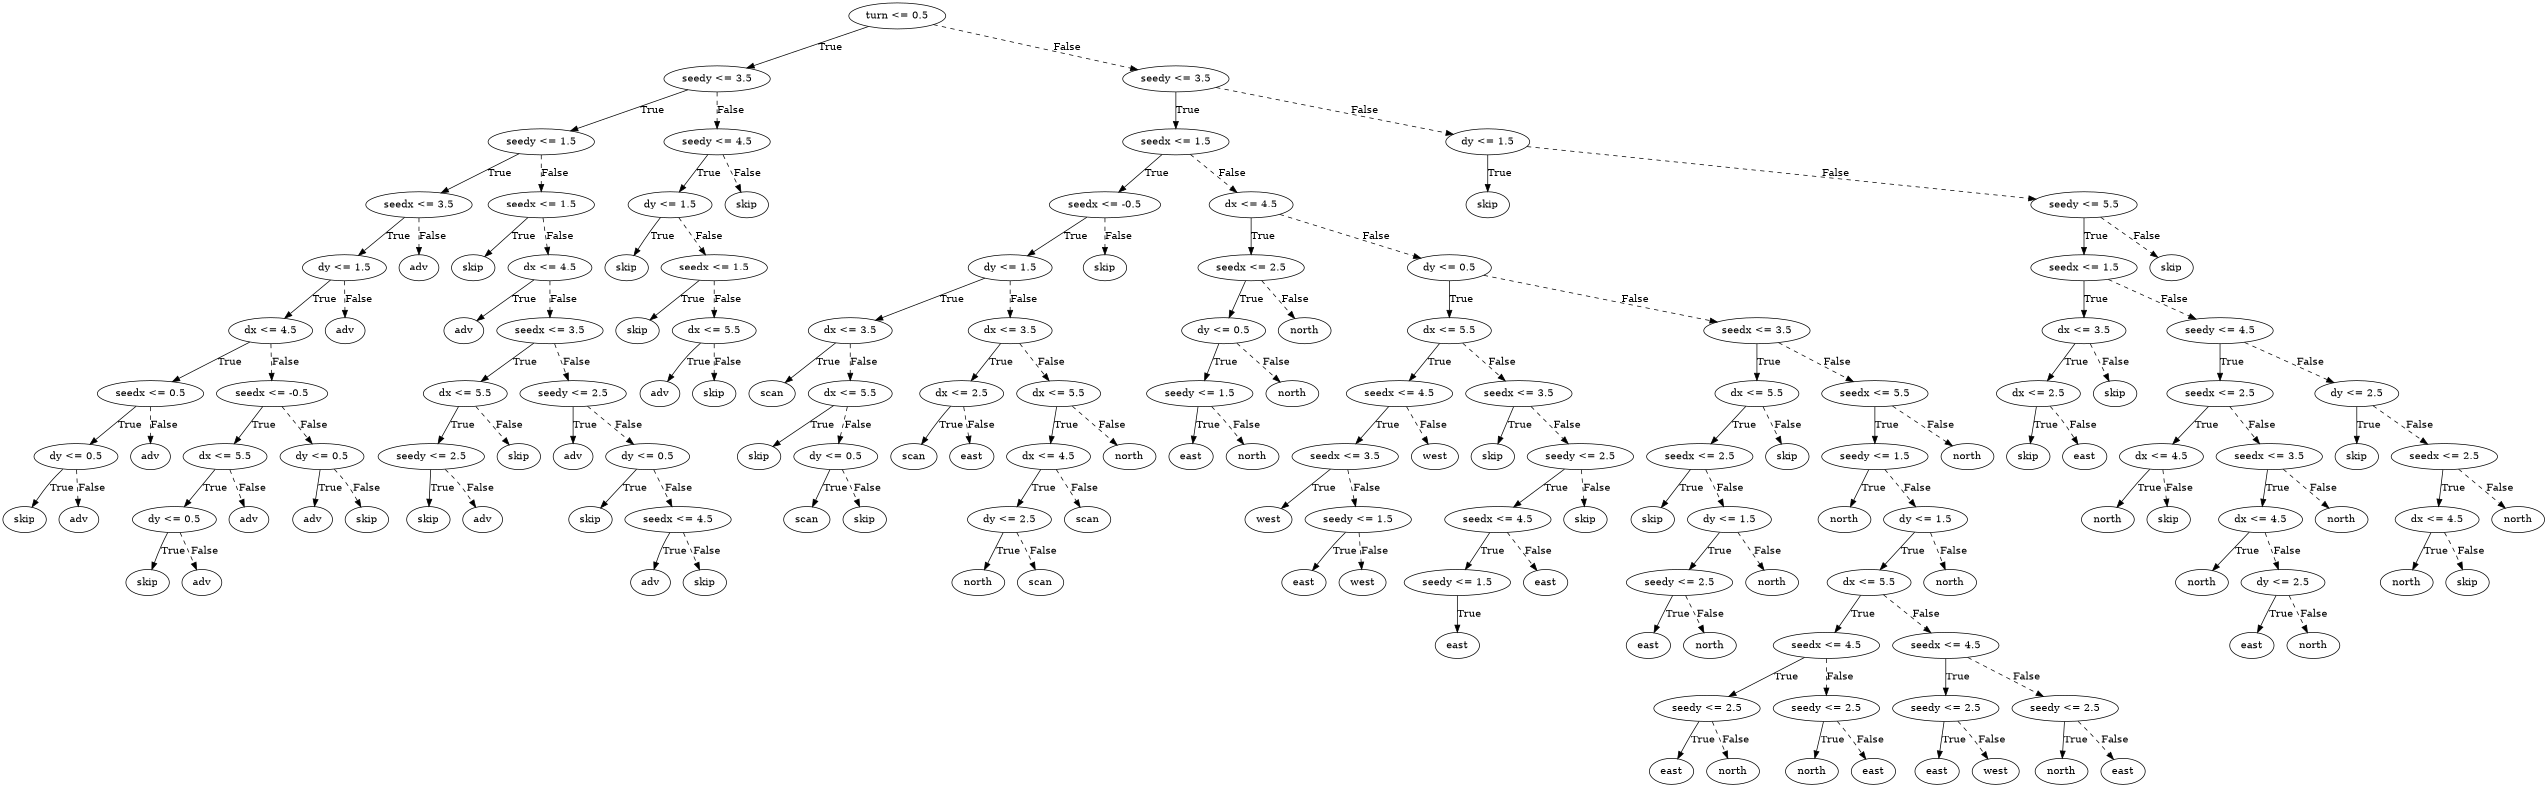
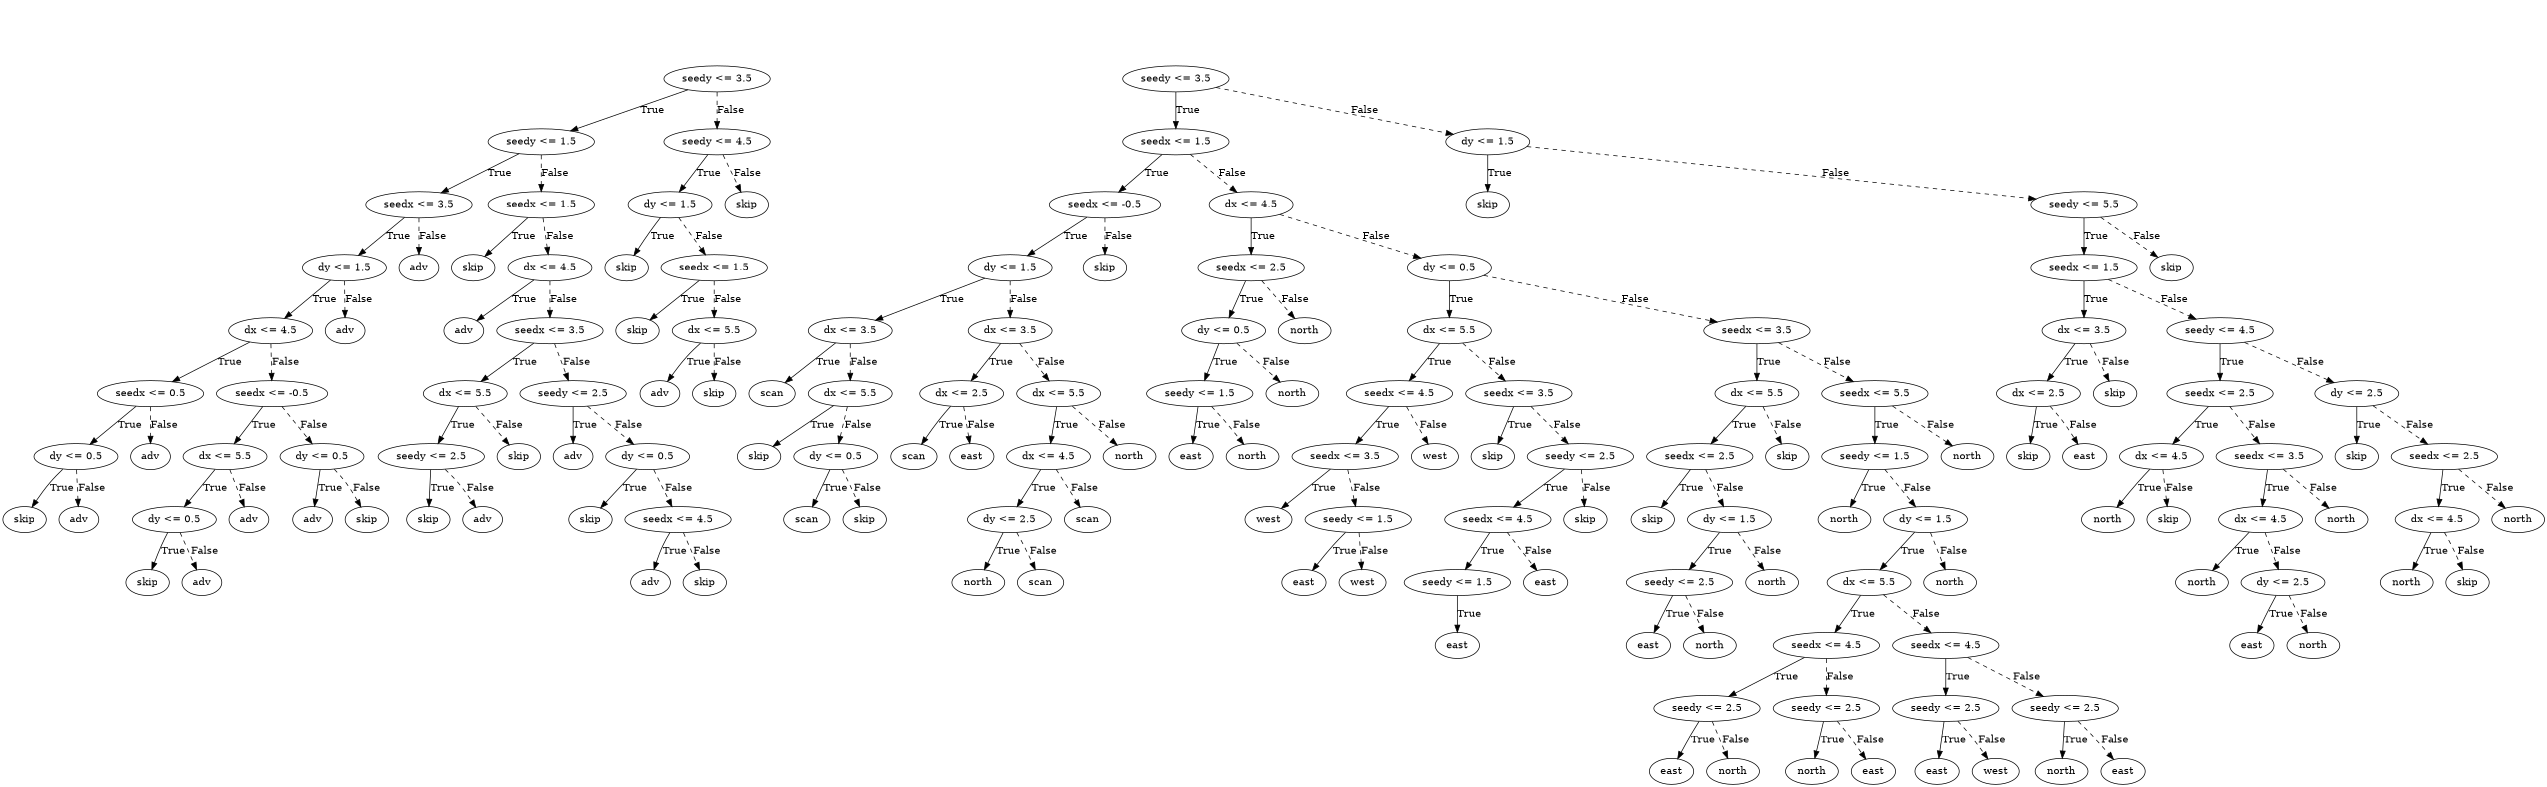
(897, 16) -> none
